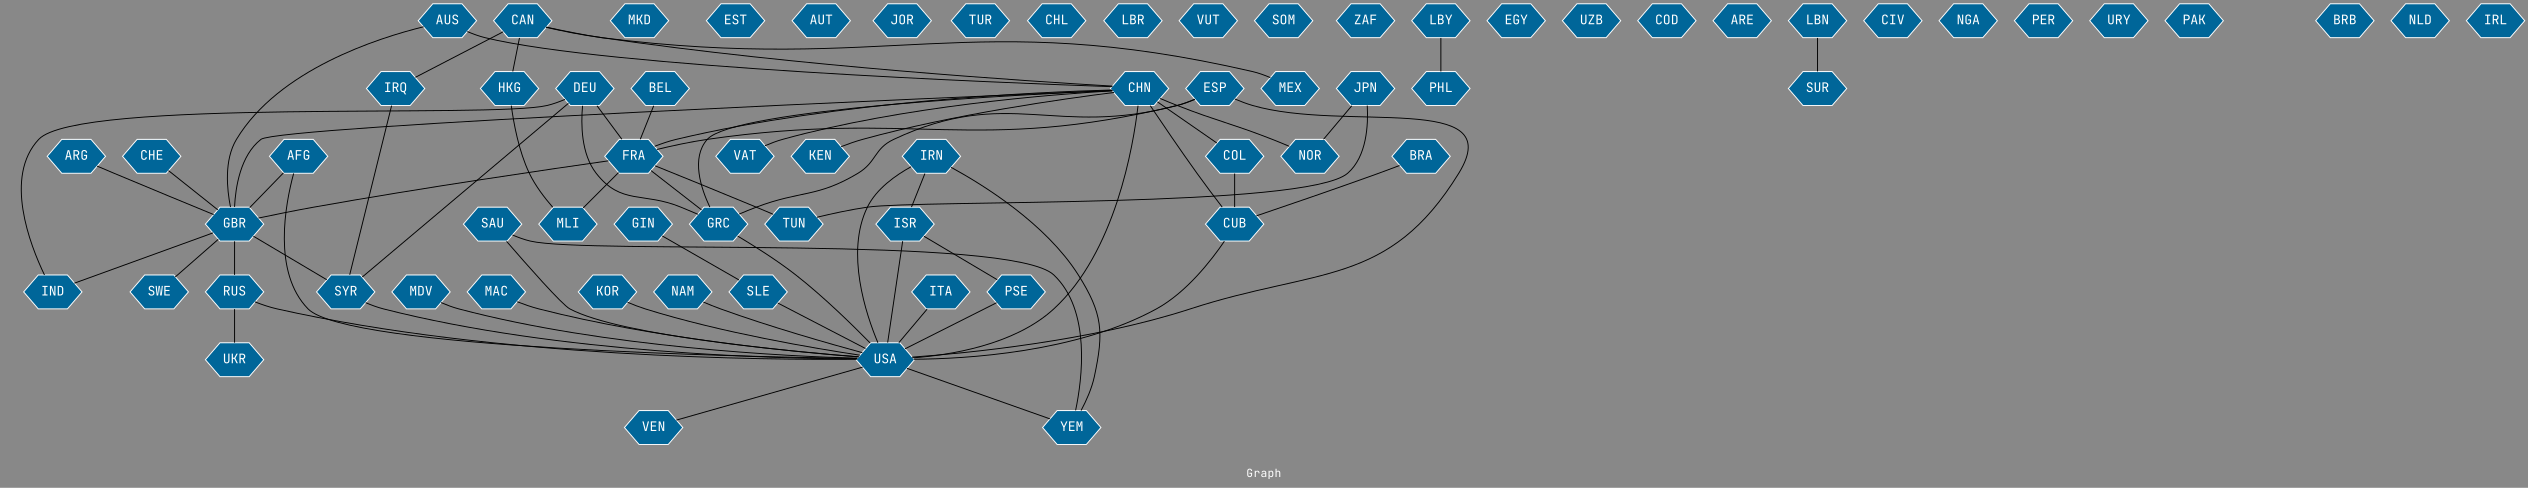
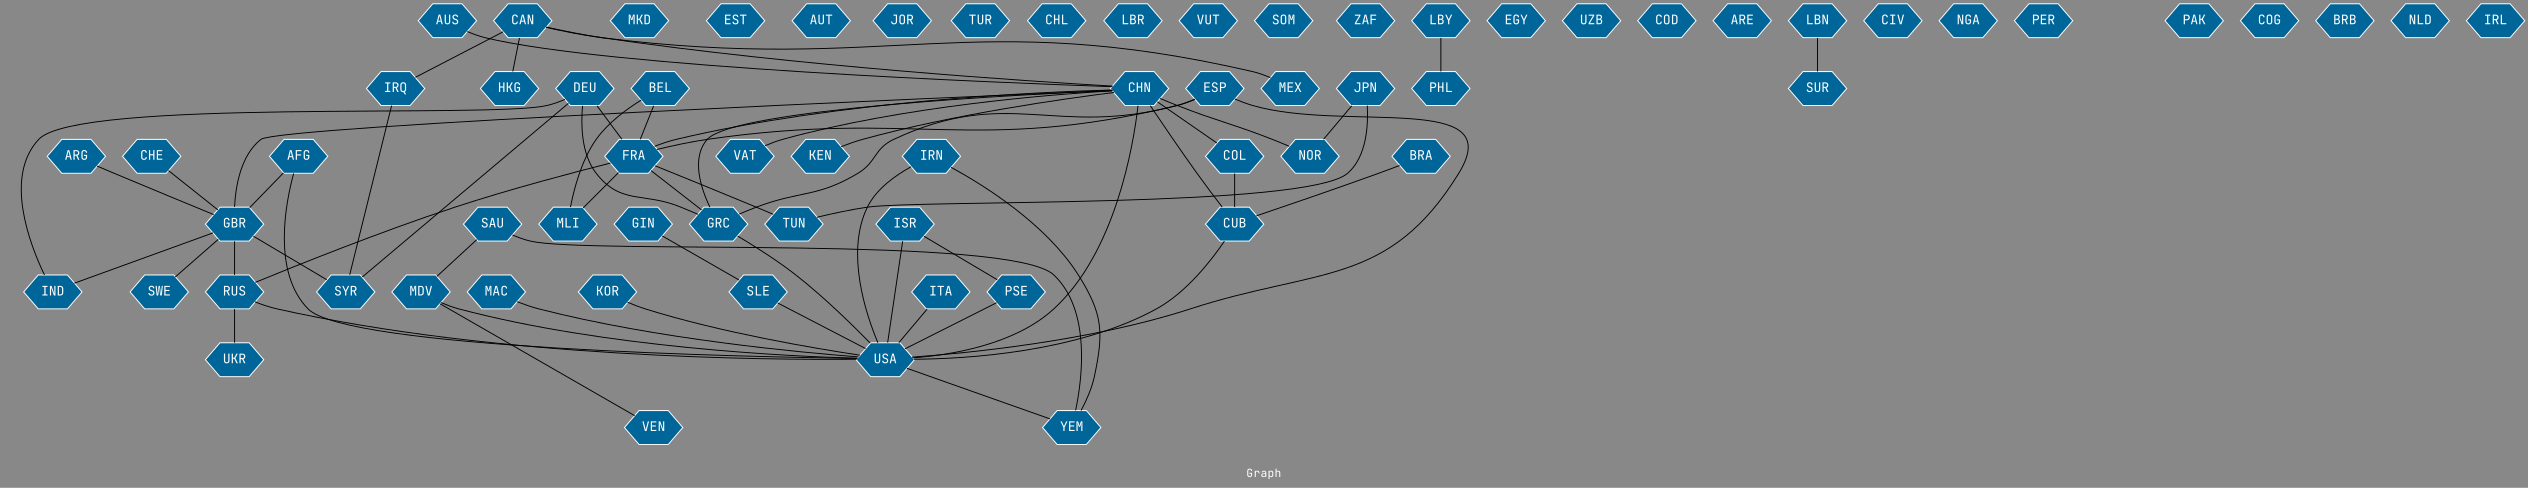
(2119, 21) -> none
none -> (2270, 21)
(290, 85) -> none
(524, 160) -> (593, 145)
(433, 187) -> (422, 219)
(918, 190) -> none
(683, 292) -> none
(574, 310) -> (457, 258)
(585, 344) -> none
(769, 394) -> (537, 360)
